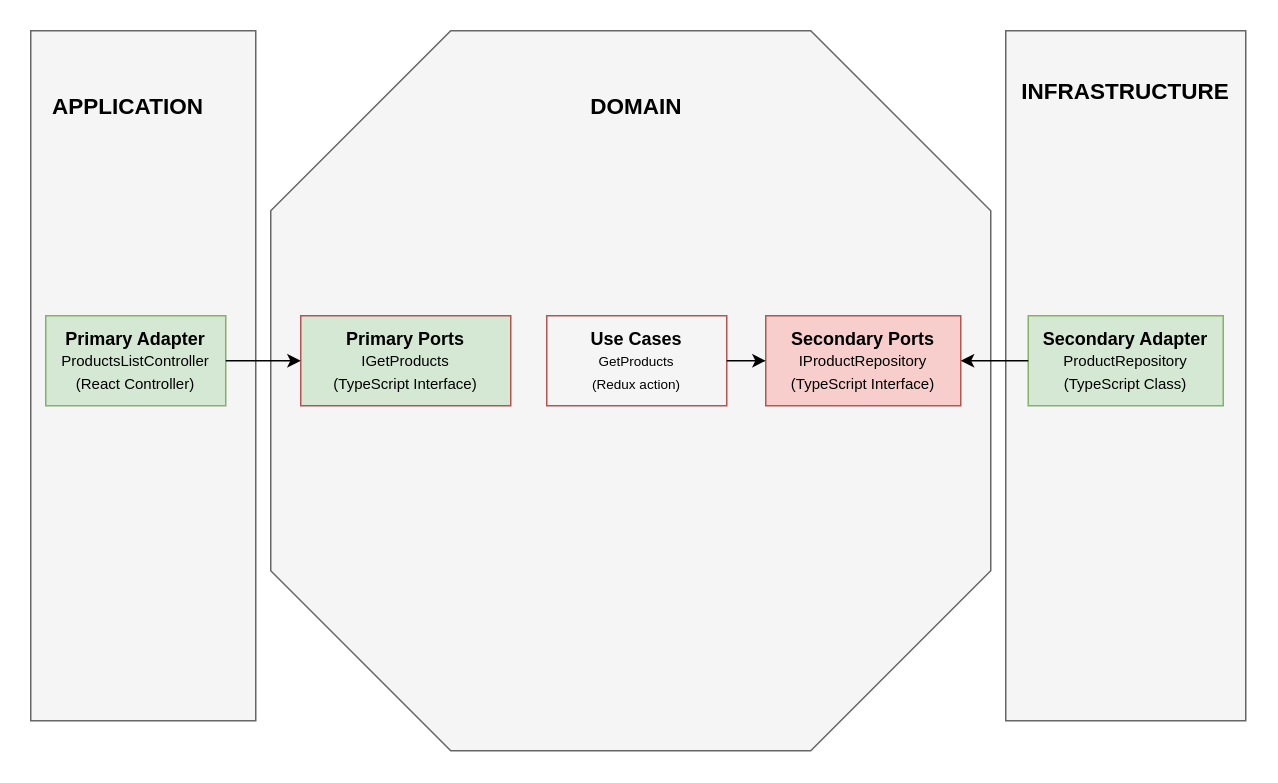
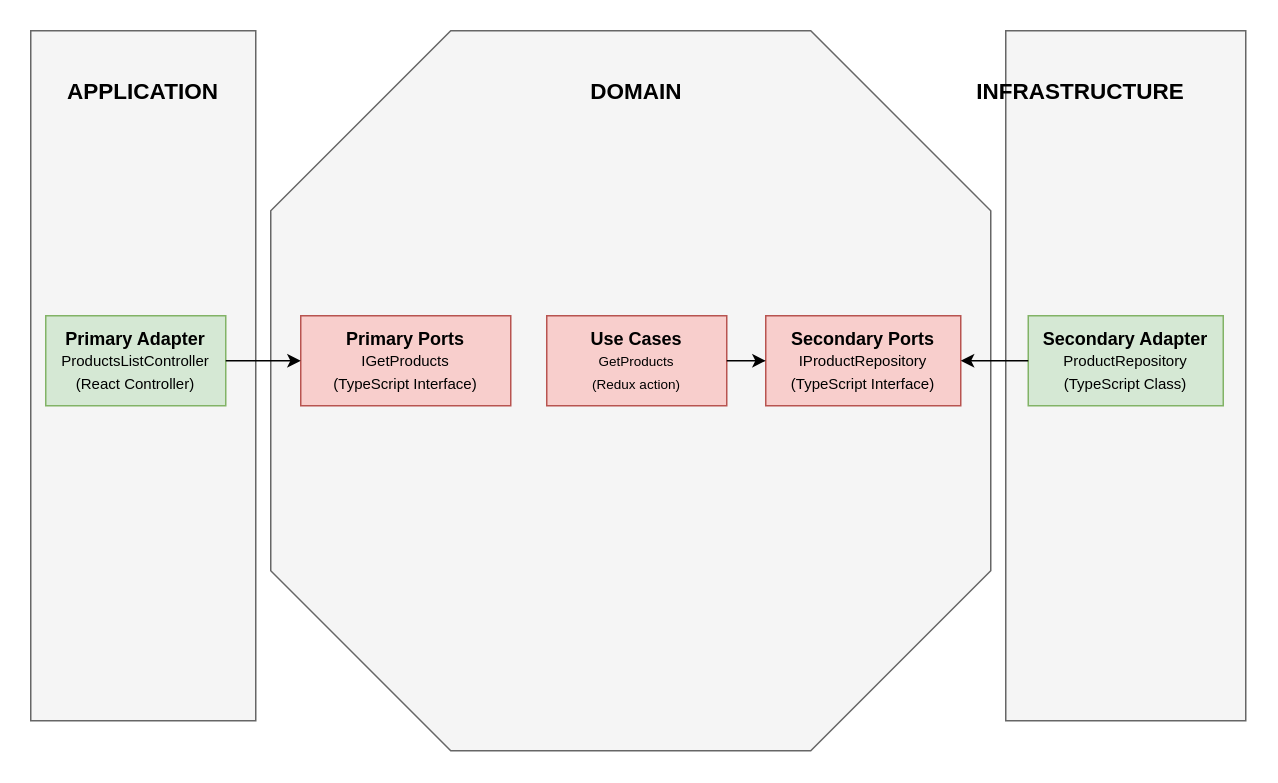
(1126, 91) -> (1081, 91)
(128, 106) -> (143, 91)
(637, 106) -> (637, 91)
(406, 361) -> (406, 361)
(637, 361) -> (637, 361)
